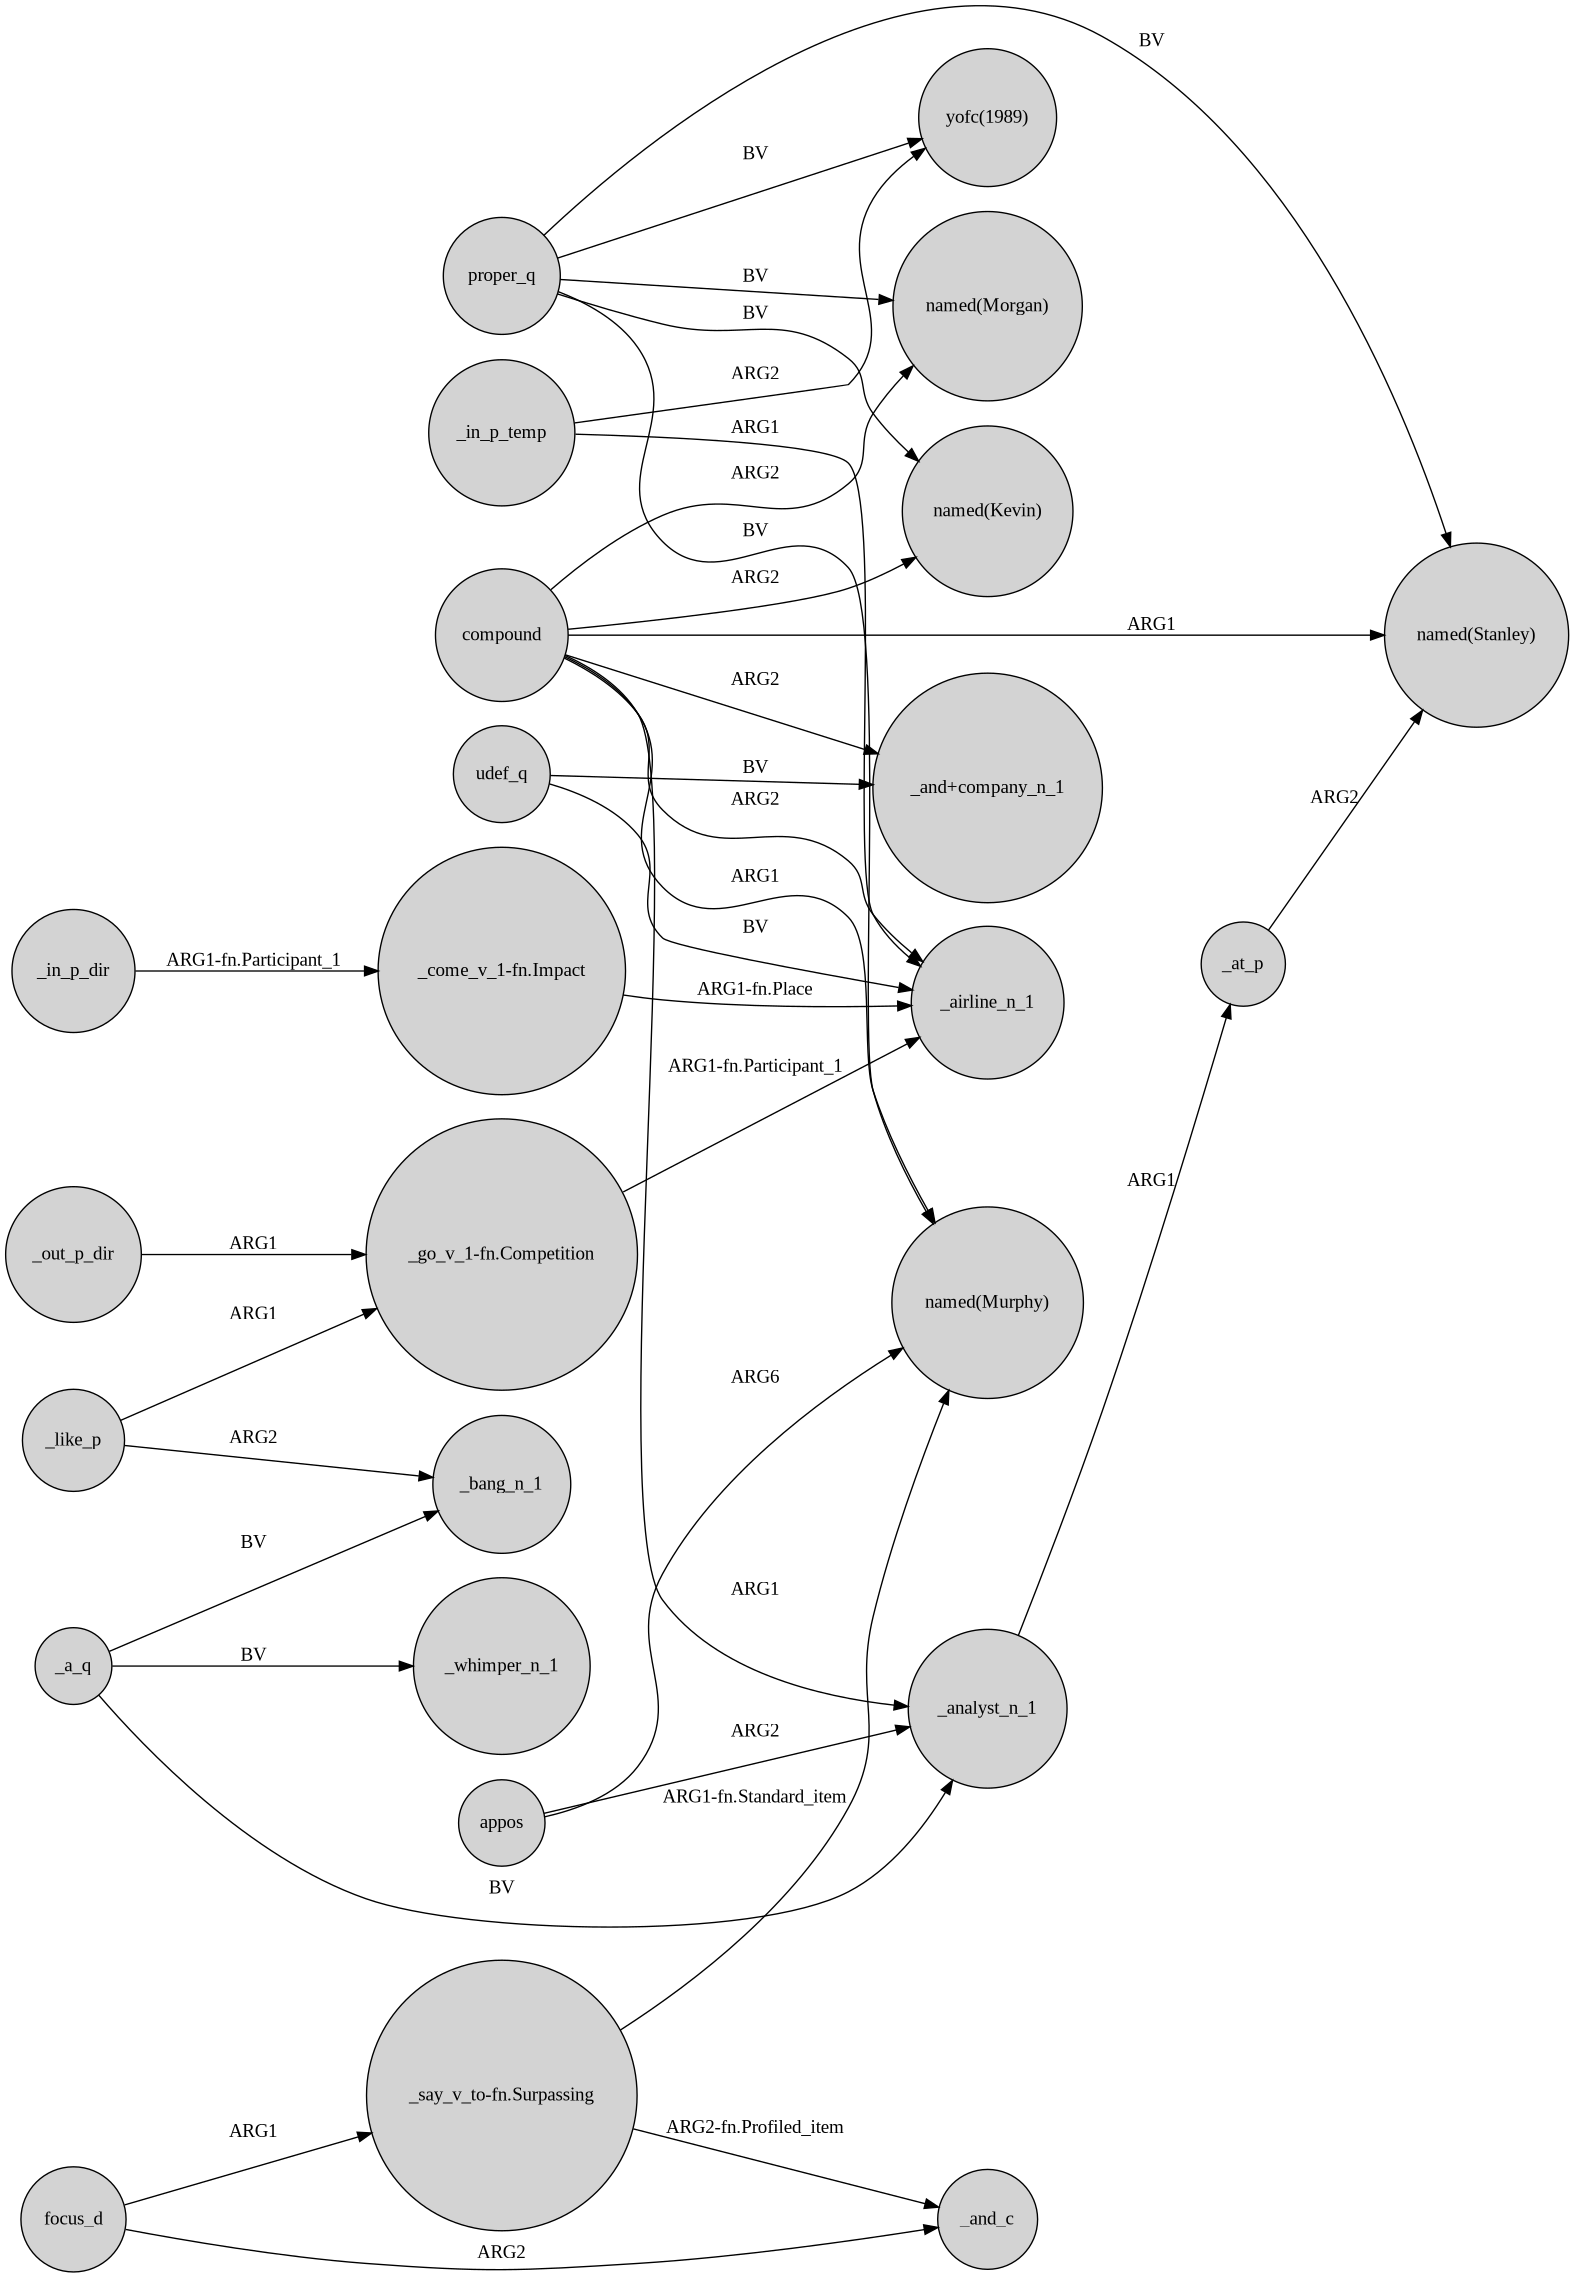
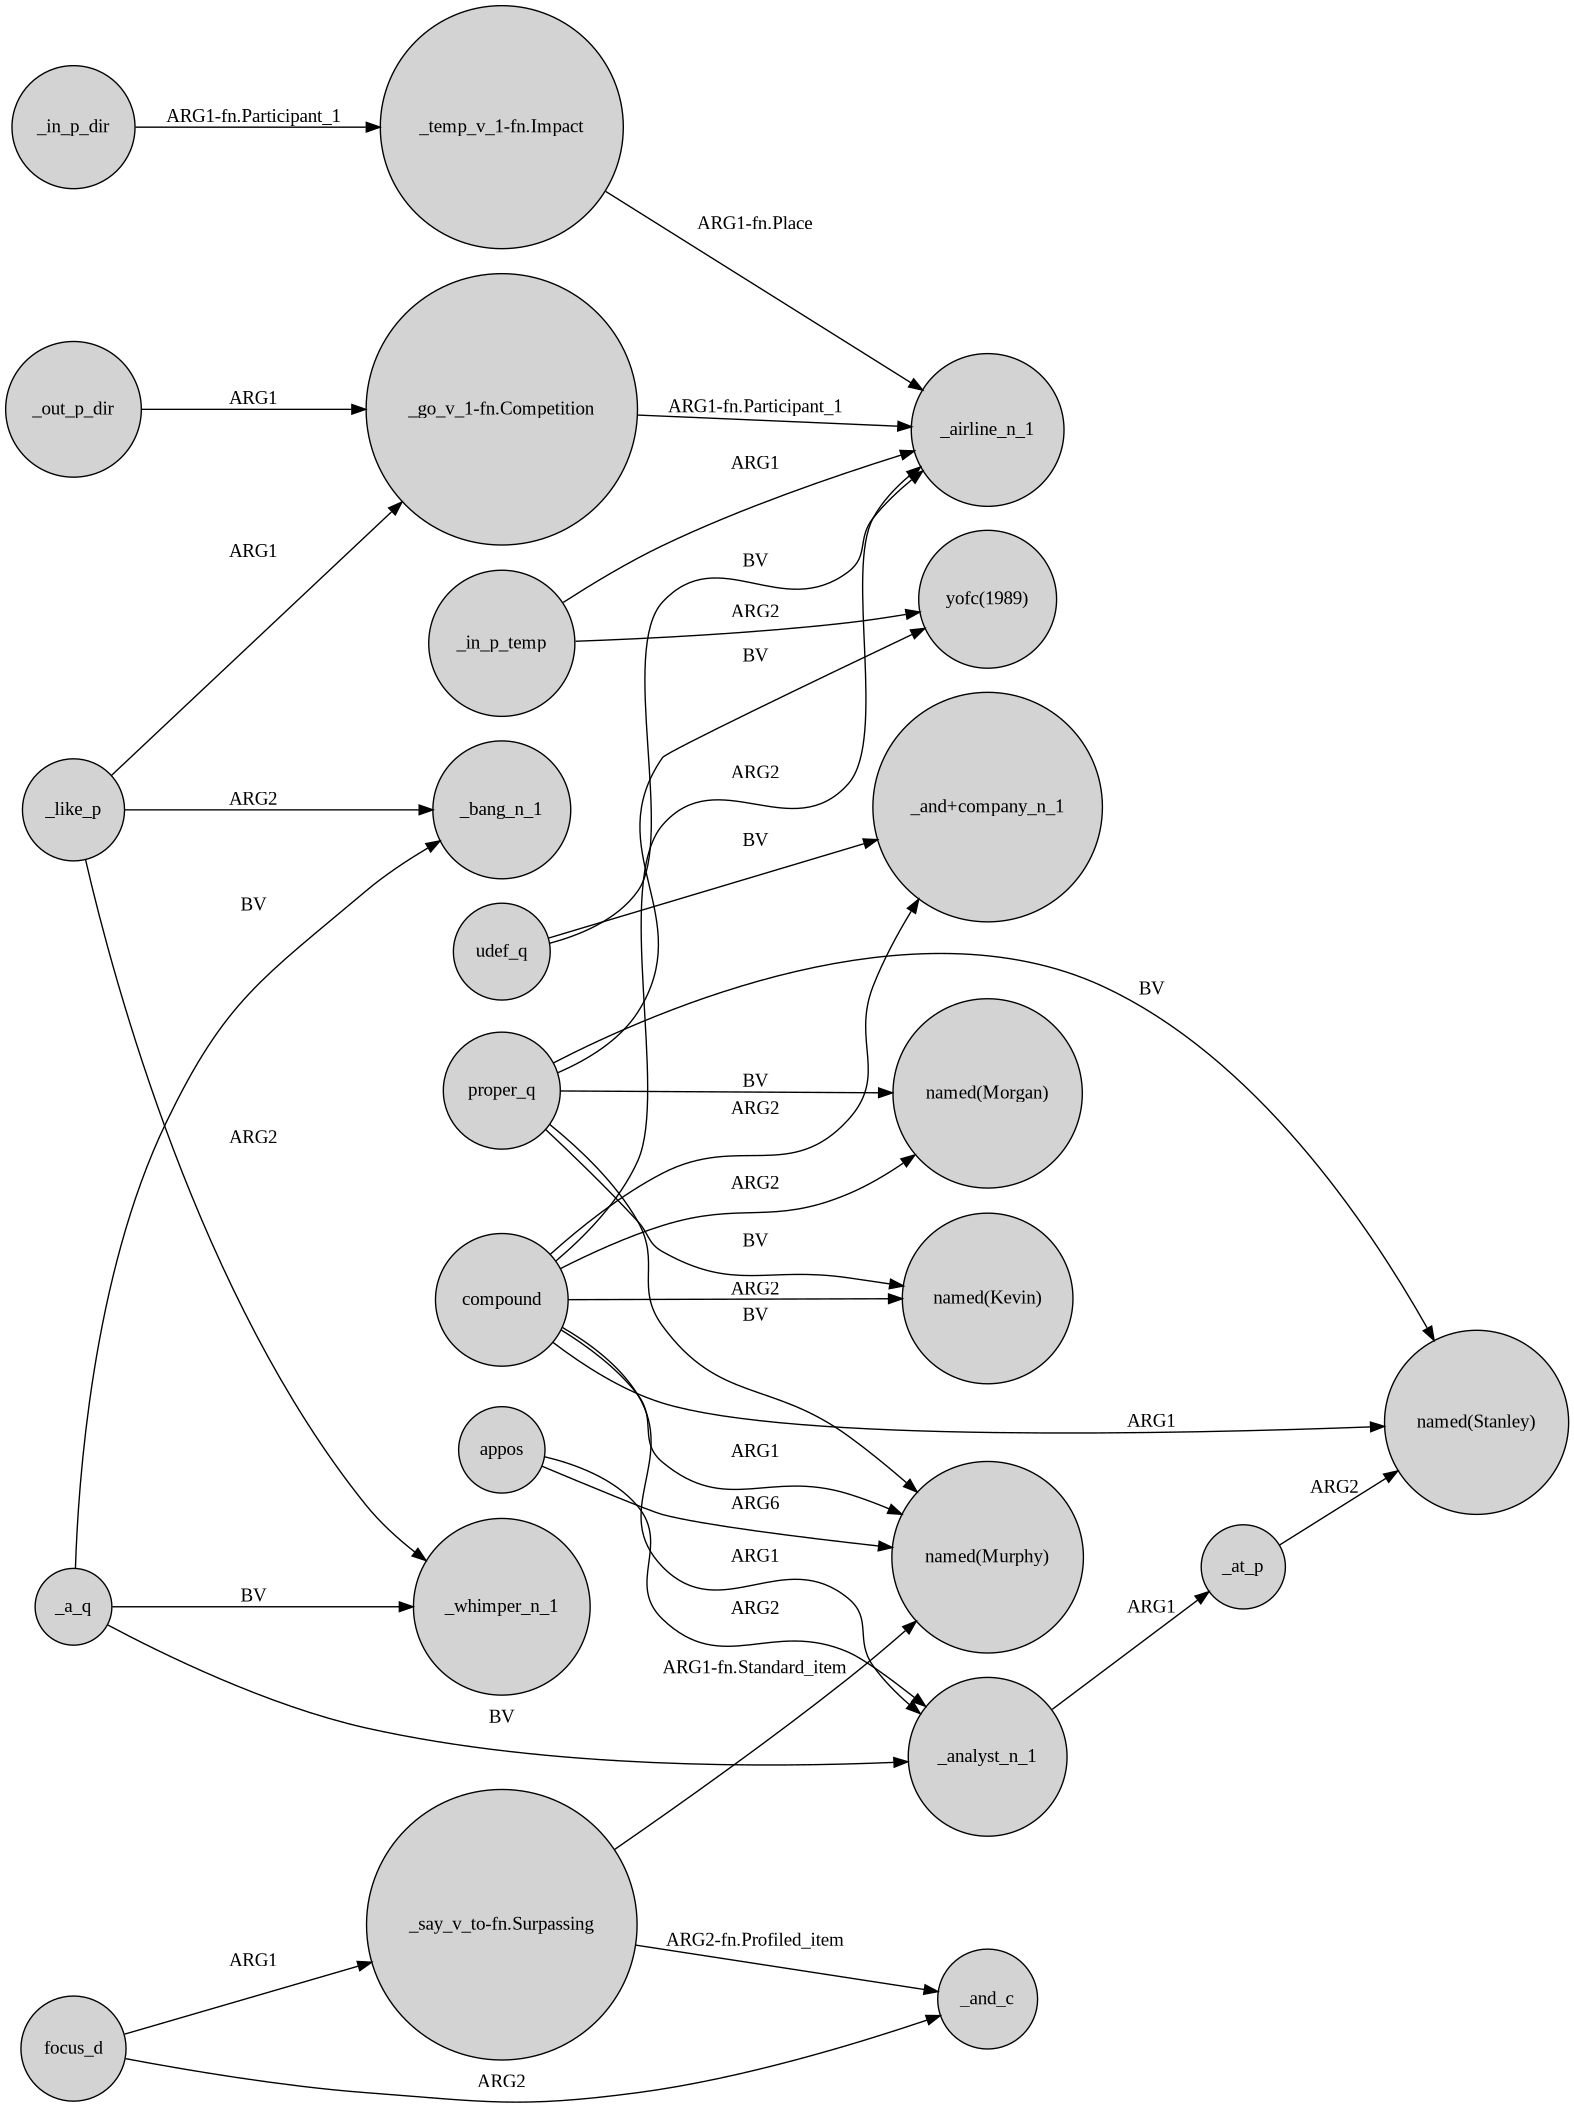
(502, 971) -> (502, 127)
none -> (206, 1229)
